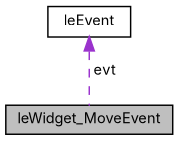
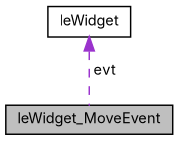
(89, 22) -> (89, 22)
